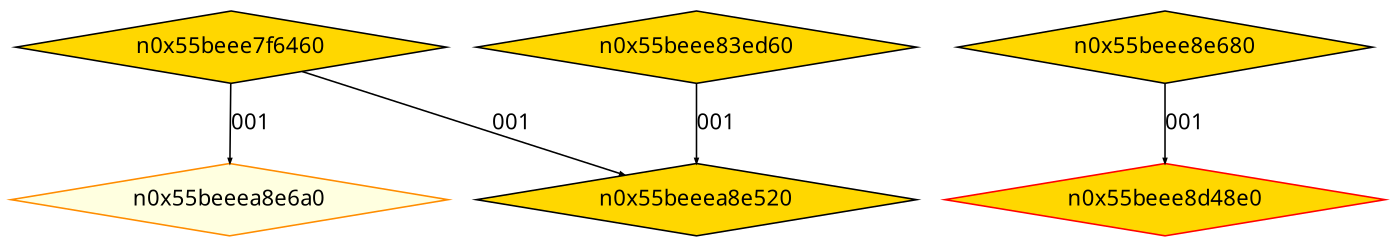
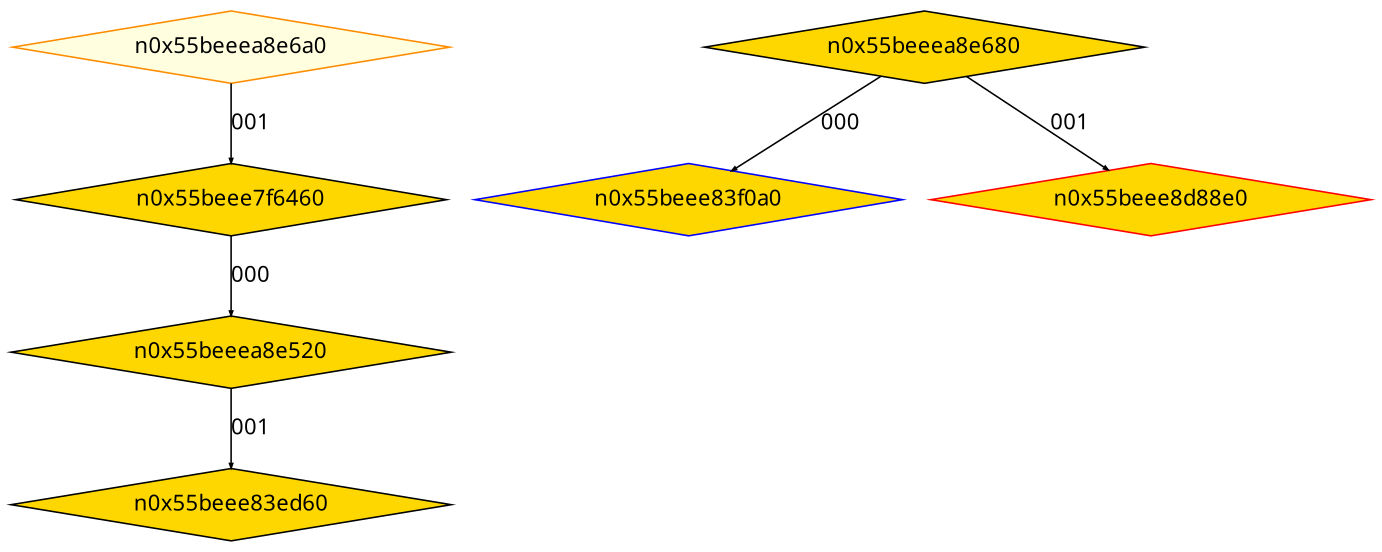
(1165, 47) -> (924, 47)
(230, 121) -> (231, 121)
(696, 121) -> (231, 426)
(512, 123) -> (251, 276)
none -> (689, 200)
(1165, 200) -> (1151, 200)
